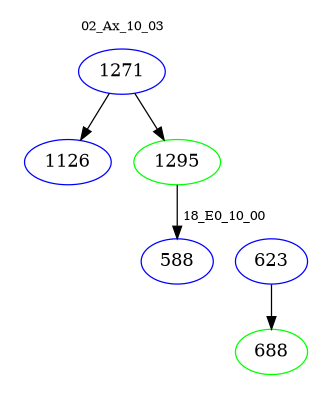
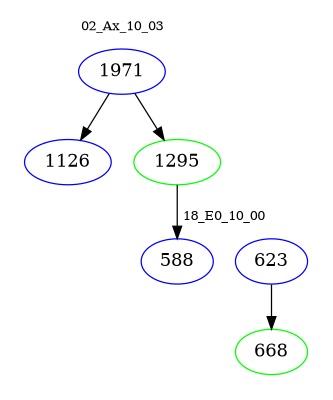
(122, 72) -> (122, 72)
(272, 352) -> (272, 352)
